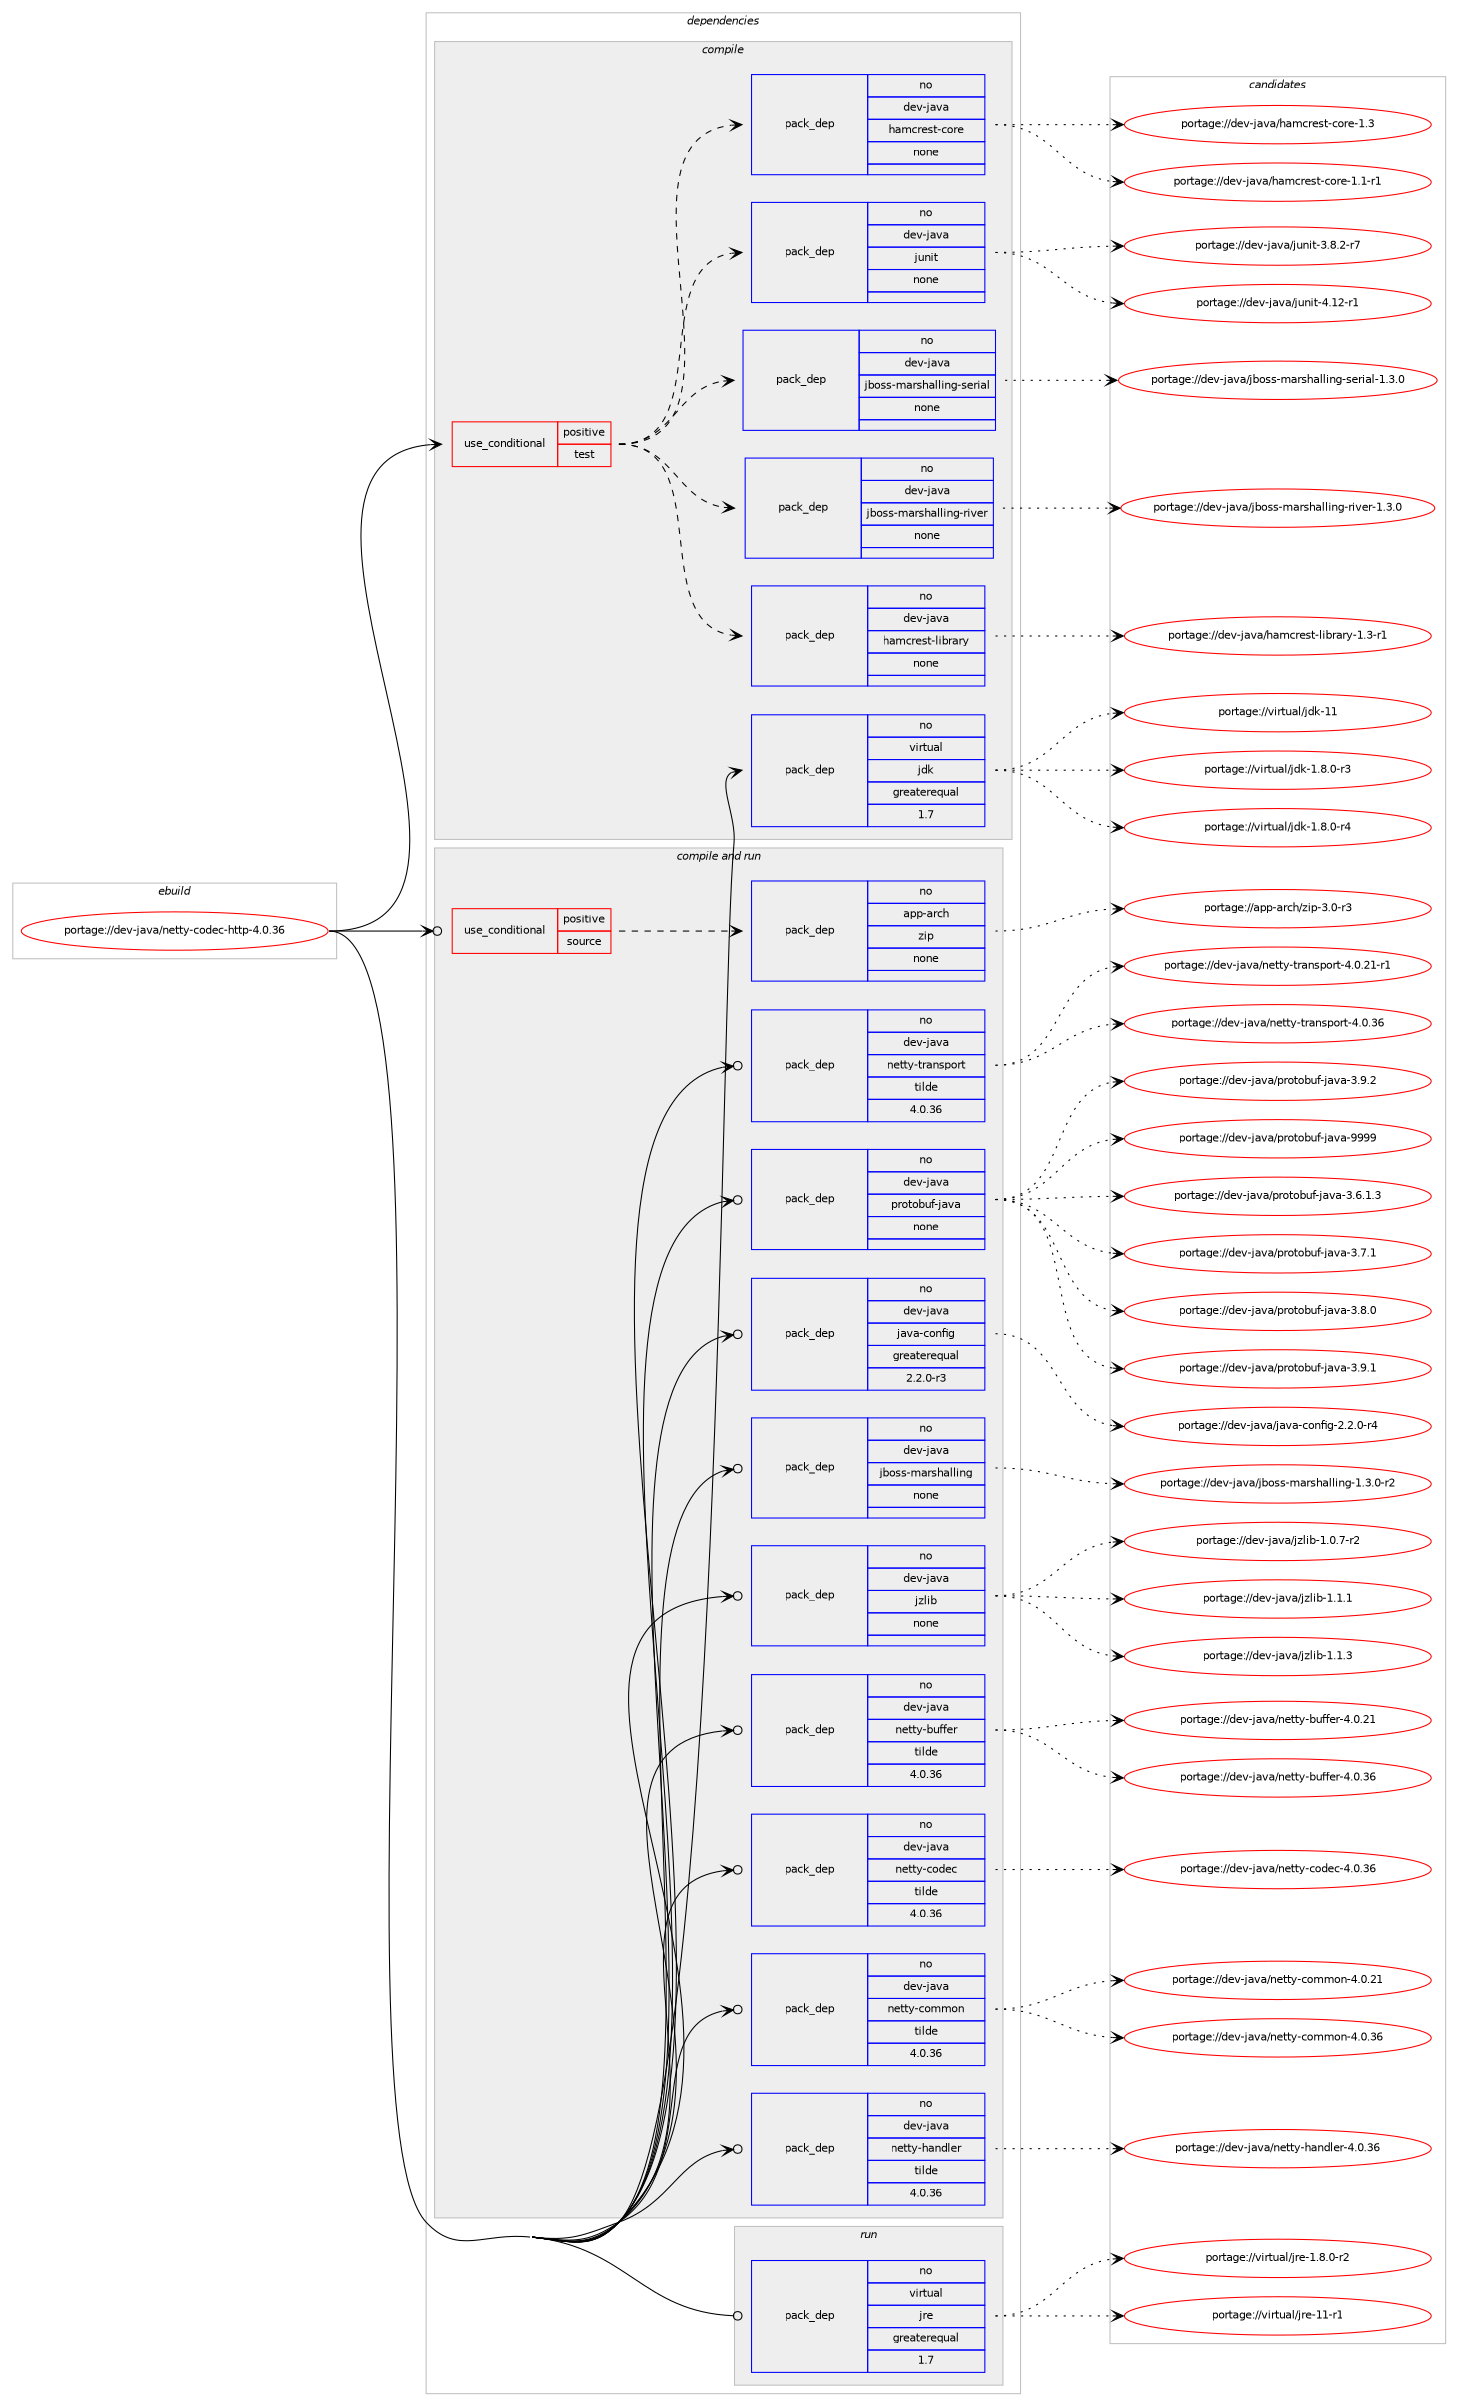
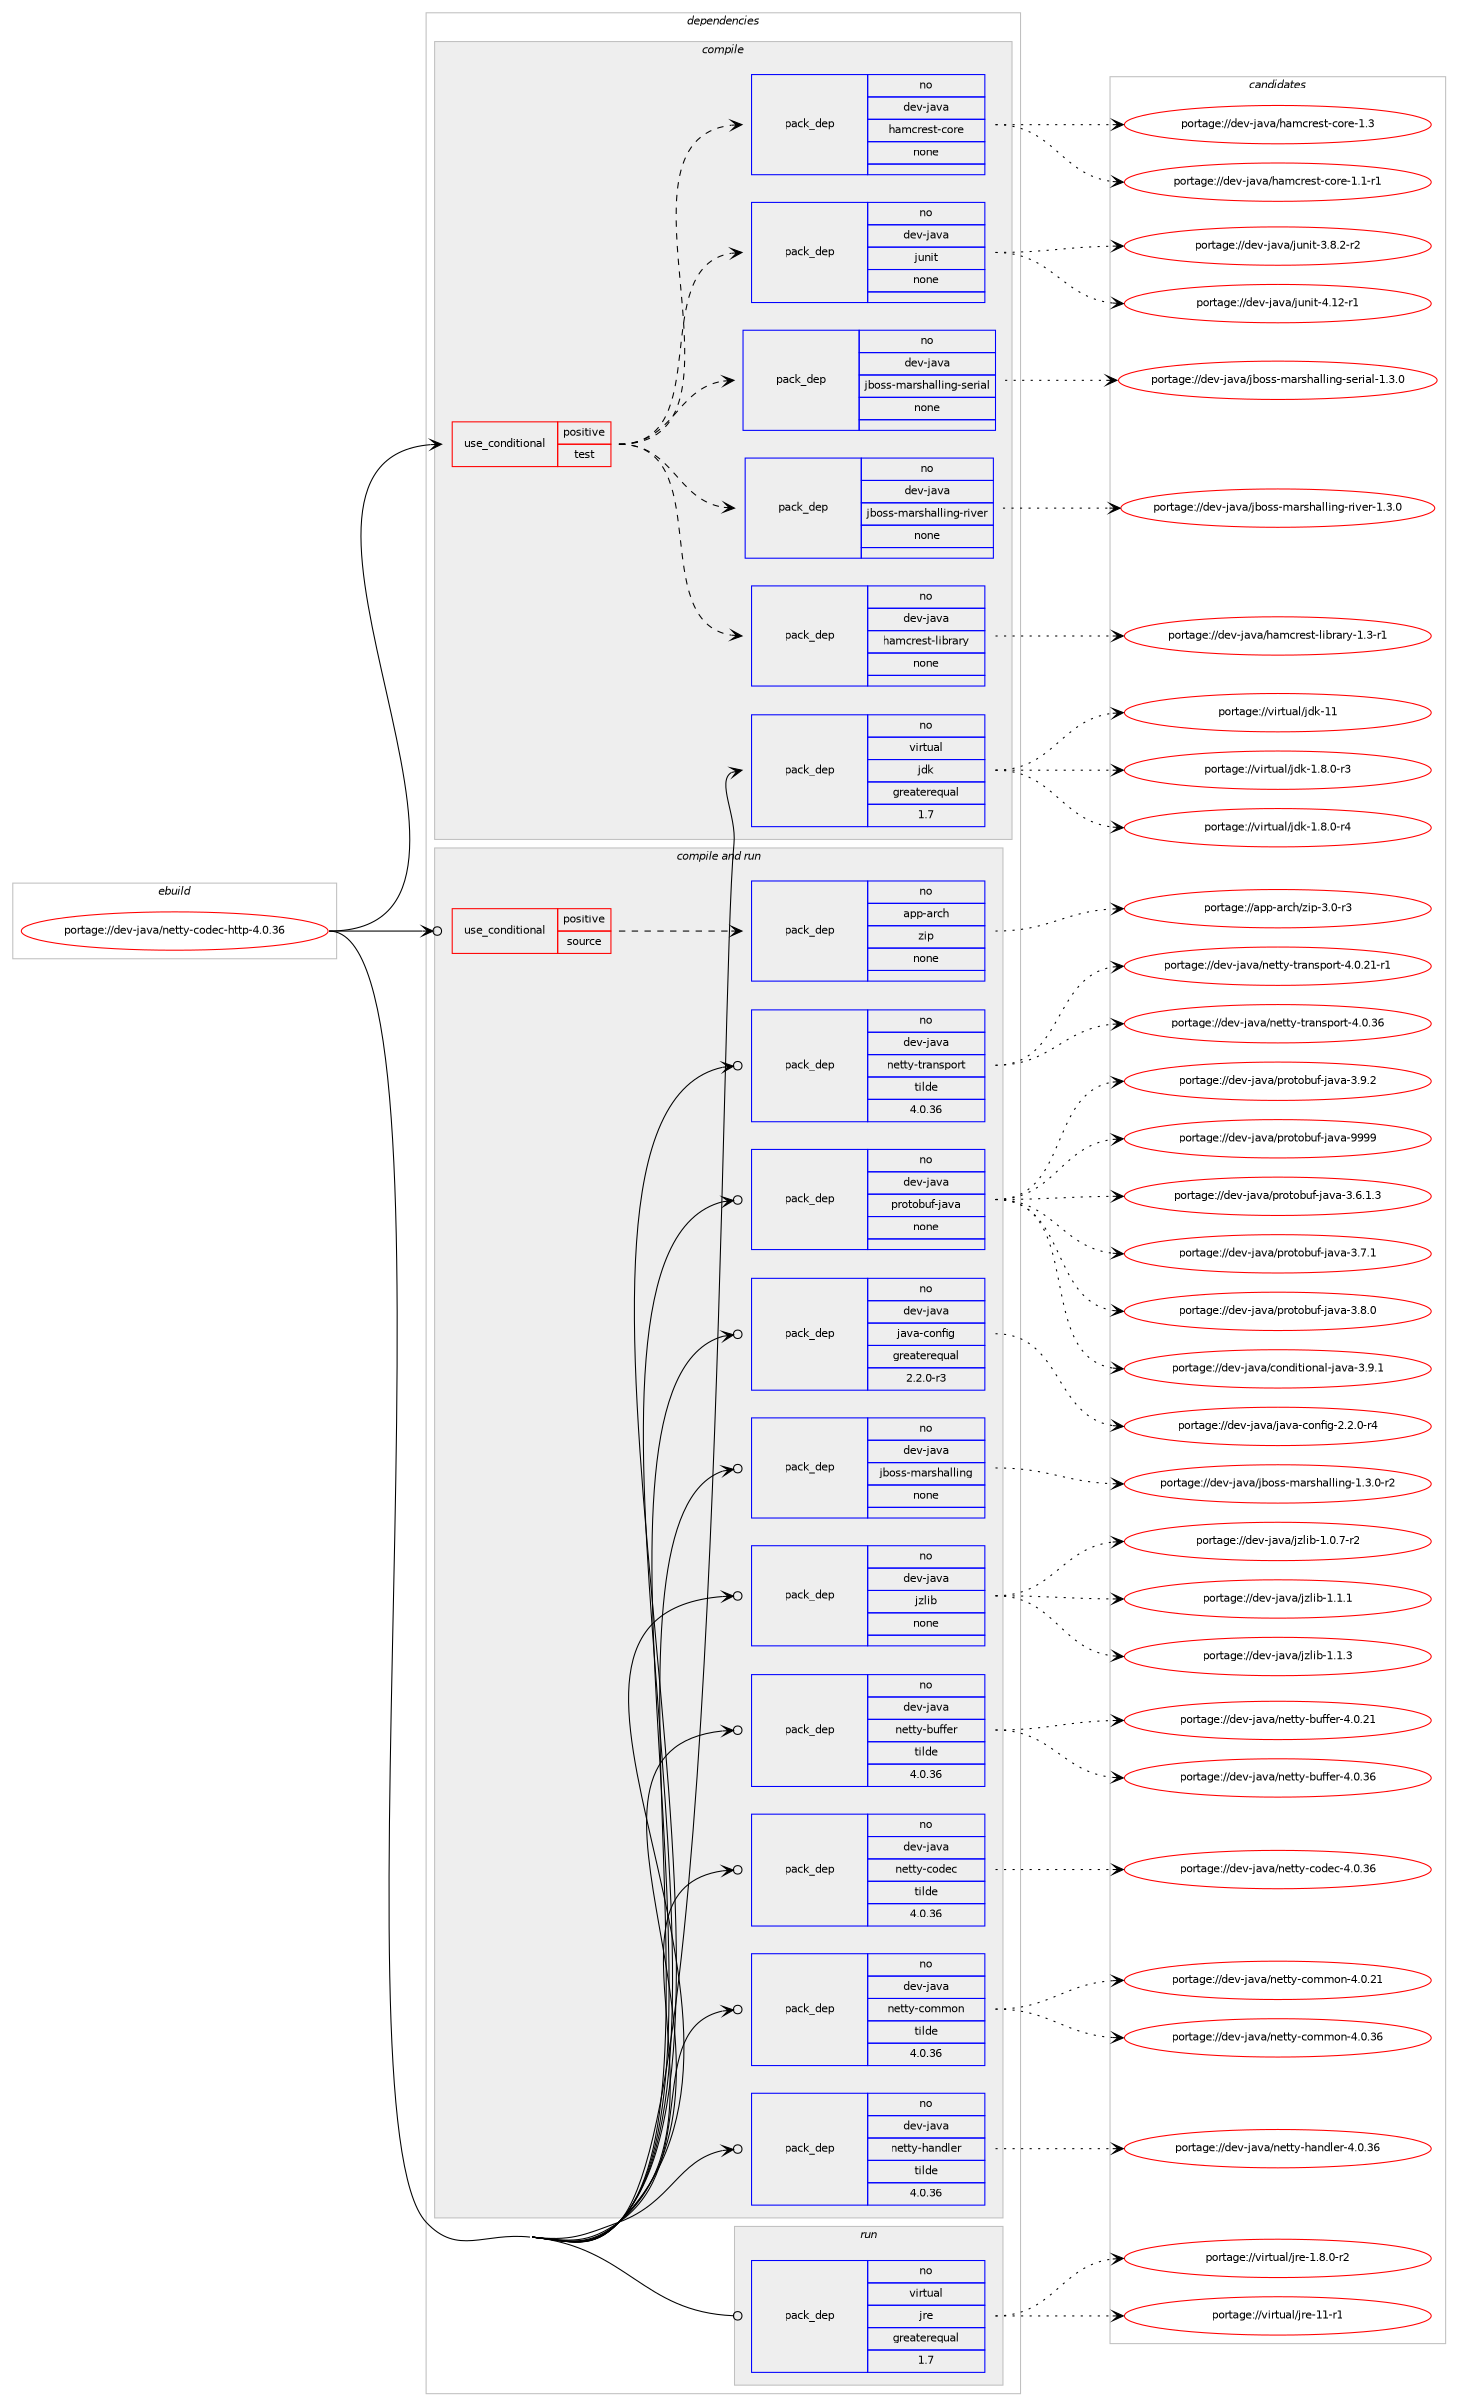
(1278, 246) -> (1278, 246)
(1278, 1369) -> (1278, 1369)
